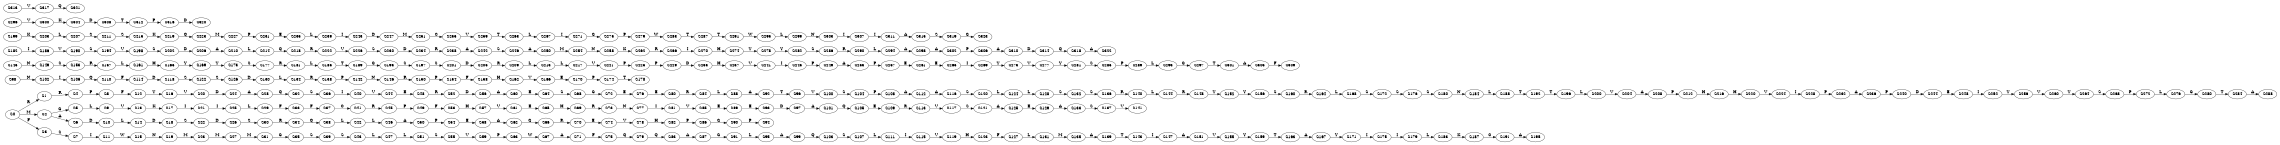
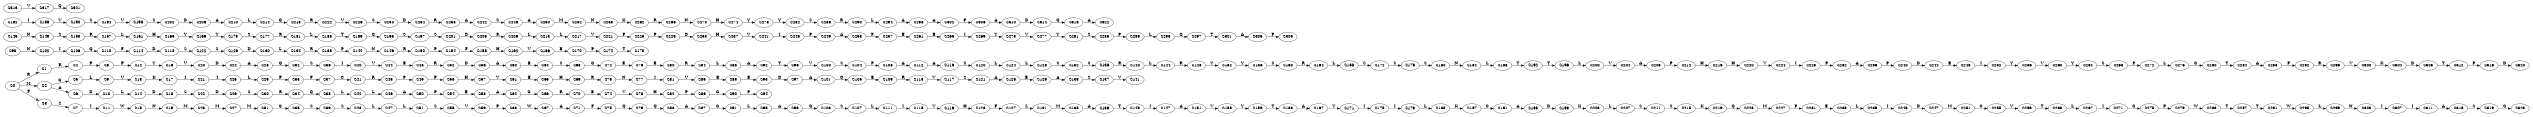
(688, 49) -> (686, 21)
none -> (2304, 66)
none -> (1547, 108)
